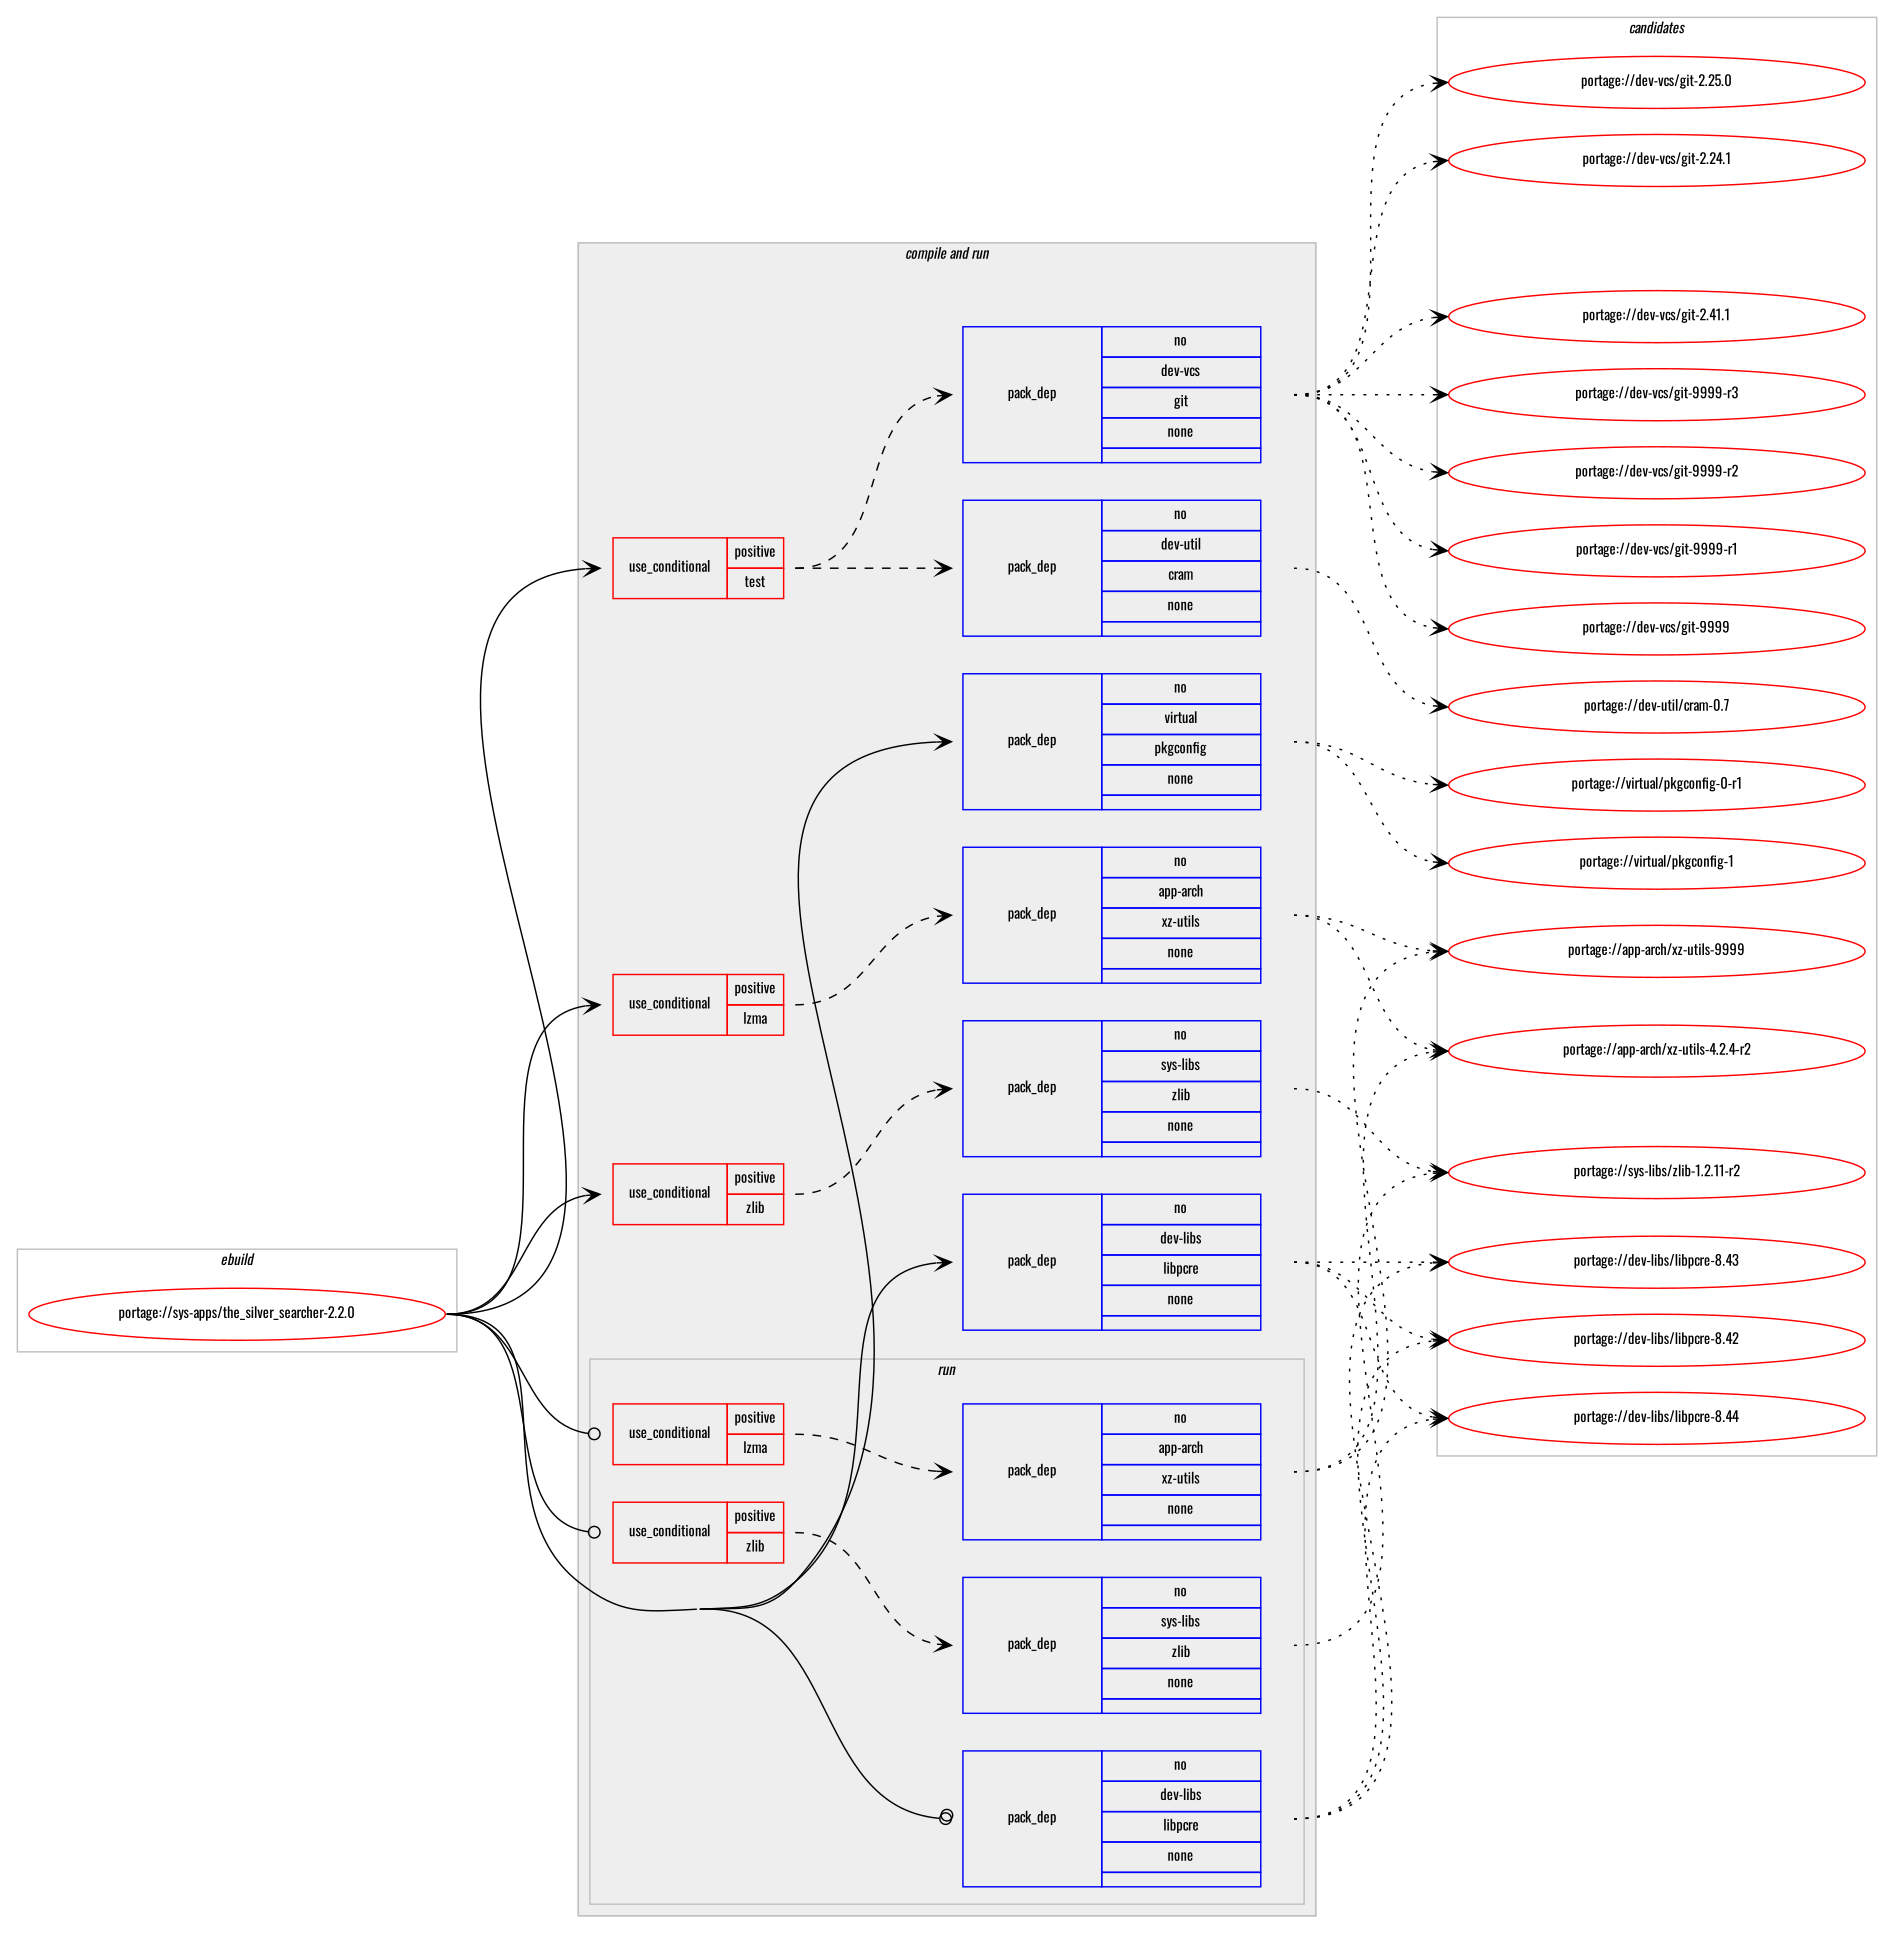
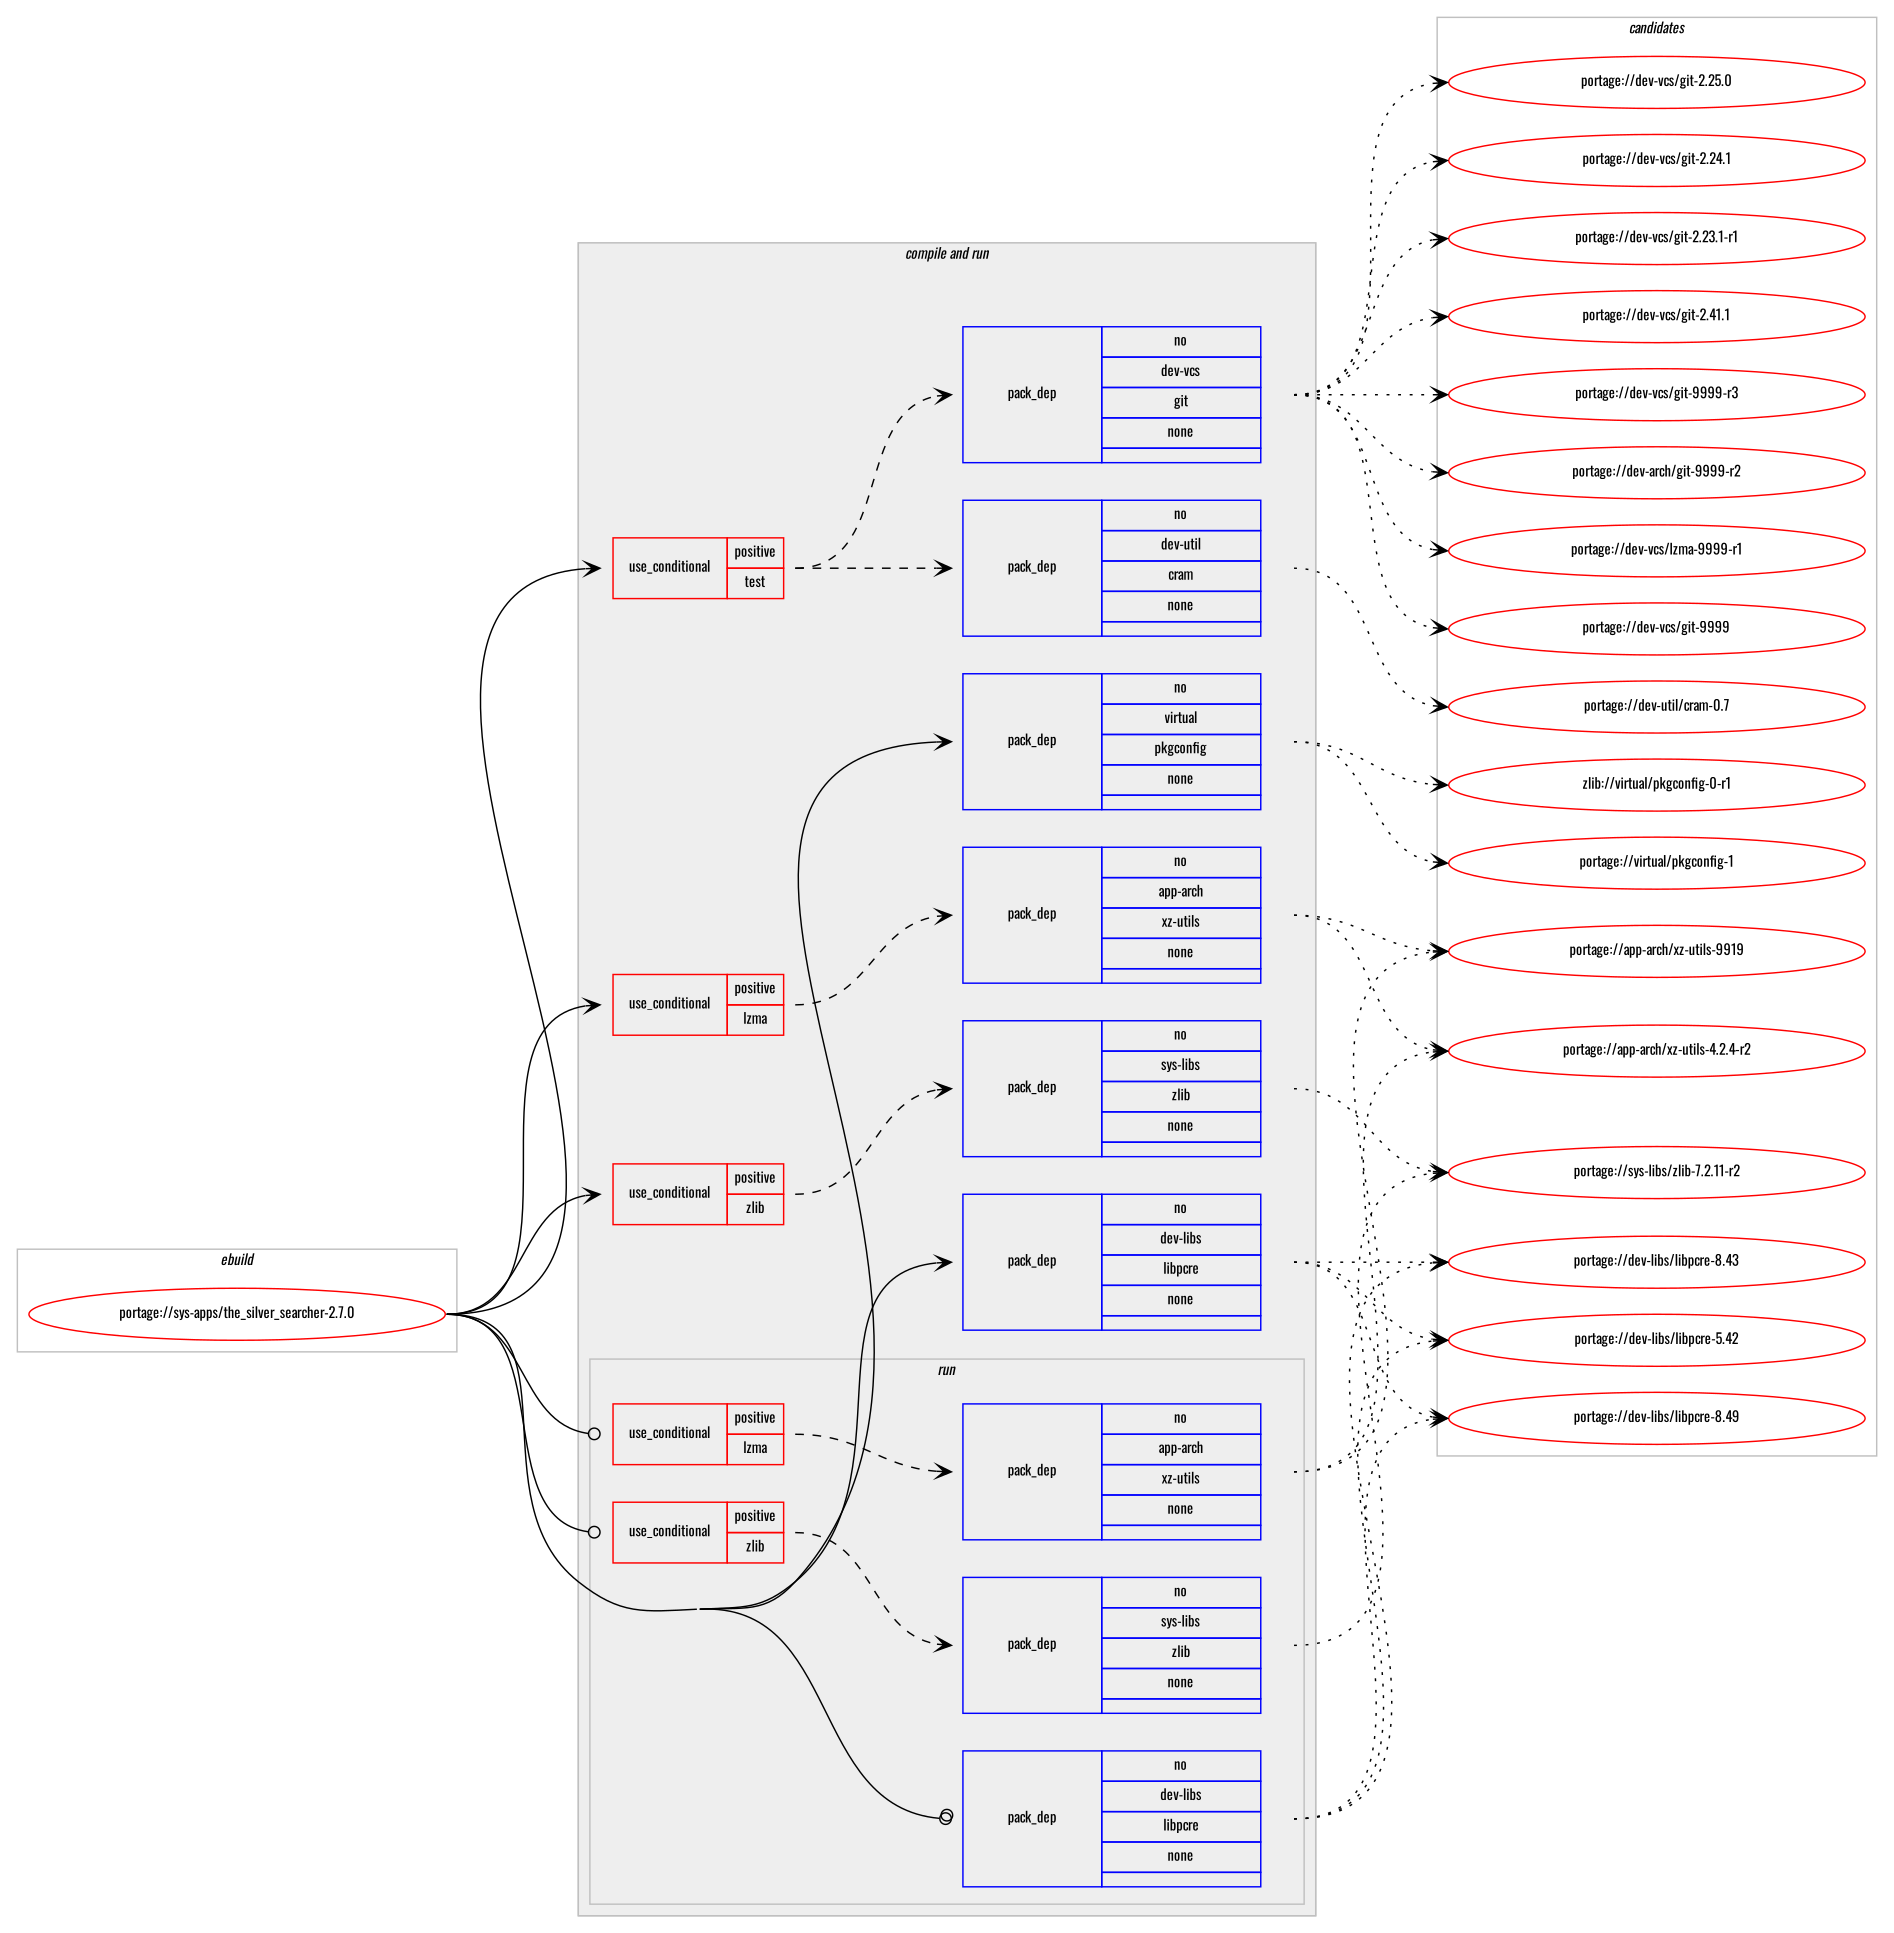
none -> (1657, 239)
(1657, 473) -> (1657, 473)
(1657, 551) -> (1657, 551)
(1657, 785) -> (1657, 785)
(1657, 951) -> (1657, 951)
(1657, 1173) -> (1657, 1173)
(237, 1314) -> (237, 1314)
(1657, 1340) -> (1657, 1340)
(1657, 1418) -> (1657, 1418)
